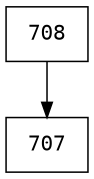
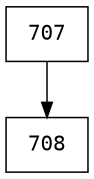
(47, 82) -> (47, 82)
